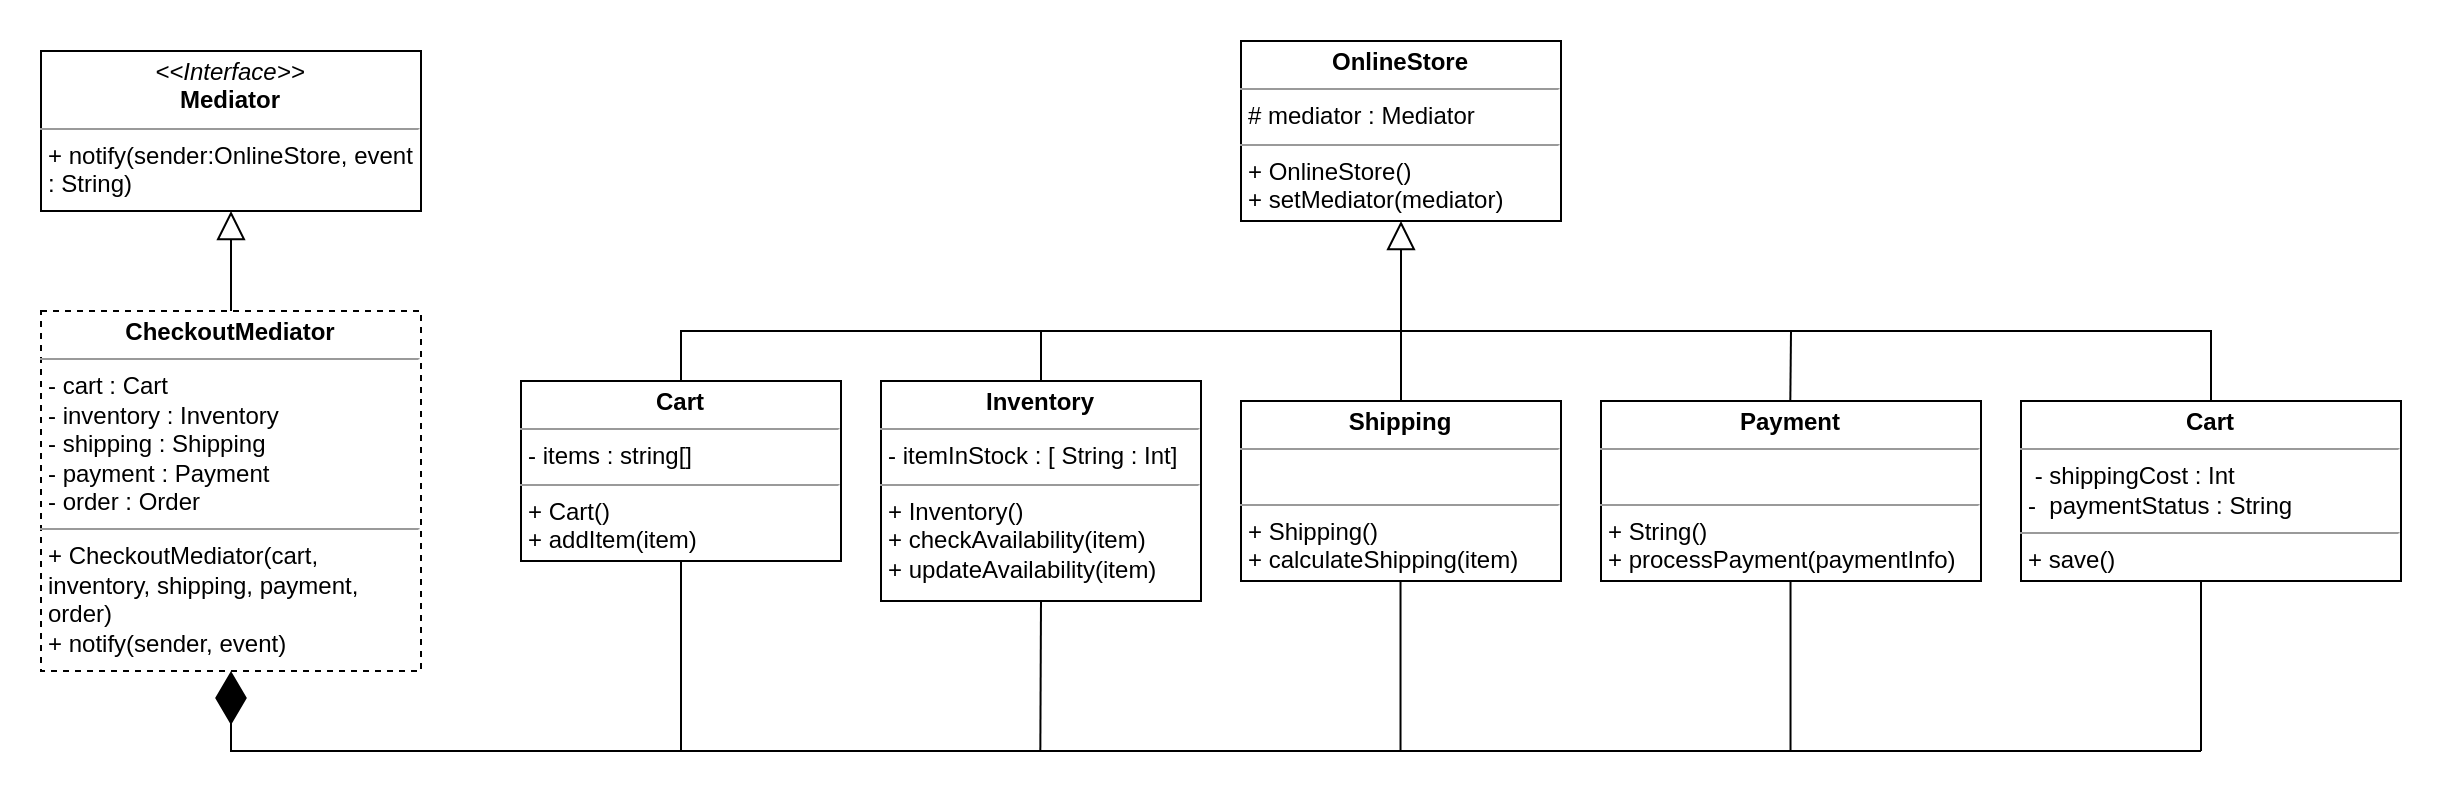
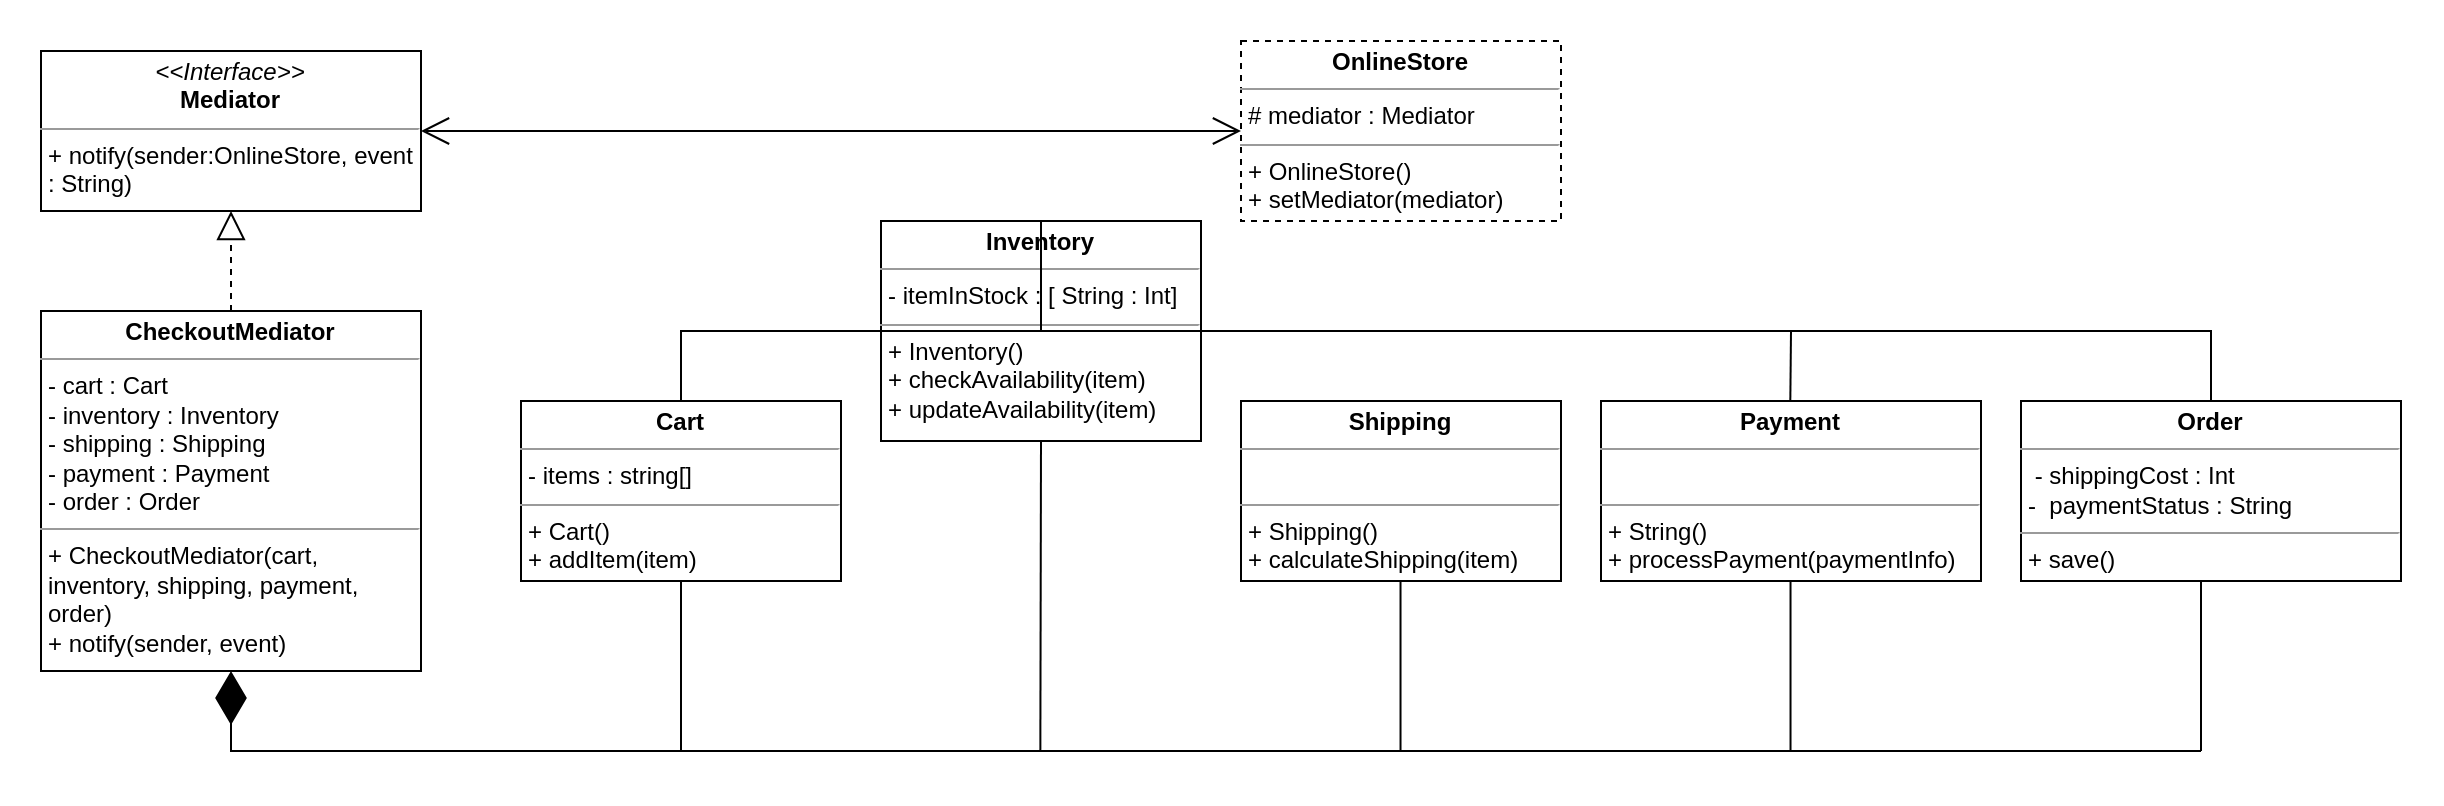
none -> (830, 131)
(1401, 131) -> (1401, 131)
(231, 276) -> (231, 276)
(1401, 326) -> none
(2173, 459) -> (2173, 459)
(681, 471) -> (681, 491)
(231, 491) -> (231, 491)
(1041, 491) -> (1041, 331)
